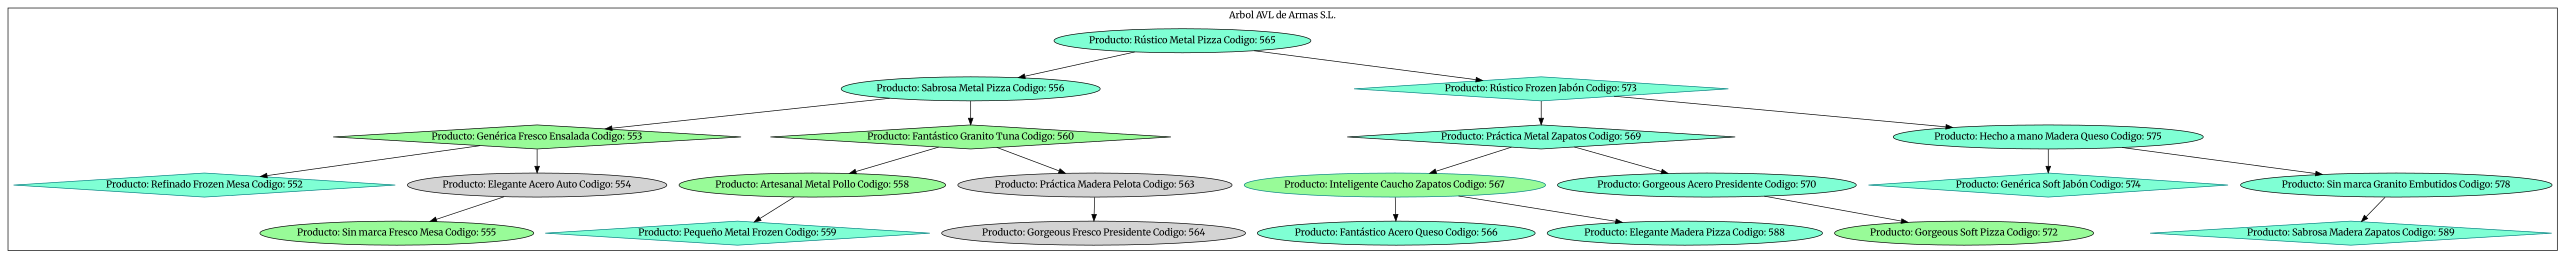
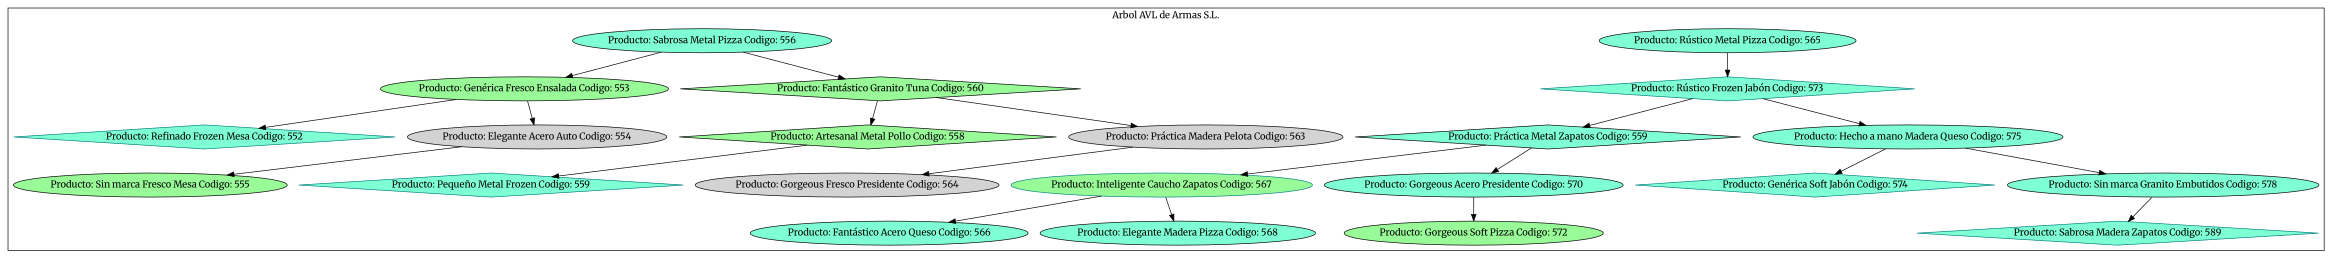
(1080, 64) -> none
(537, 137) -> (524, 89)
(1541, 137) -> (1548, 137)
(812, 185) -> (868, 137)
(1685, 233) -> (1178, 233)
